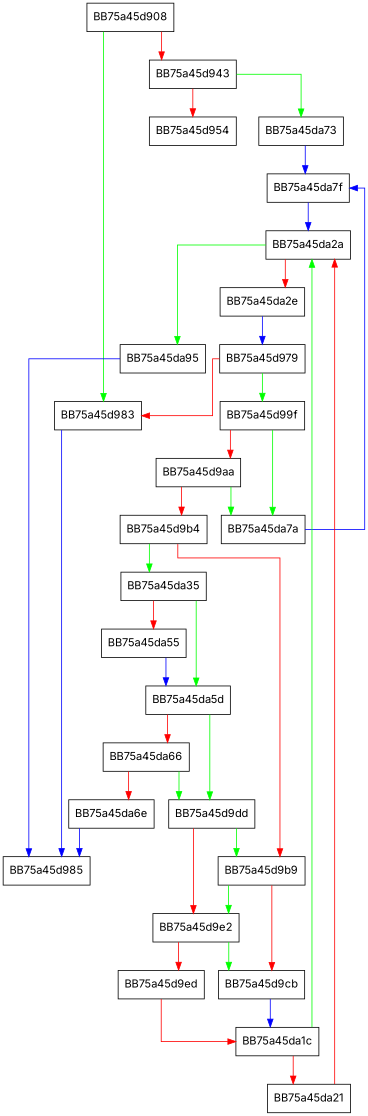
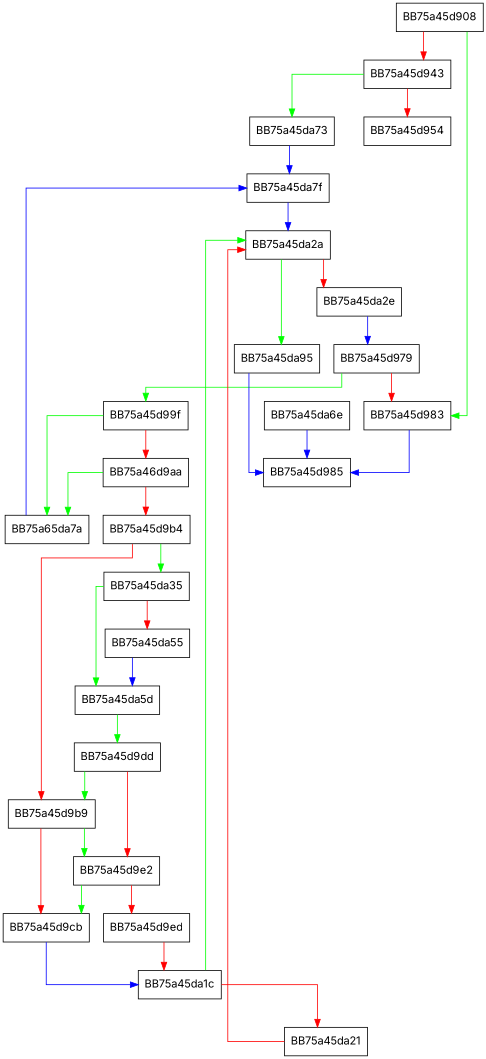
(198, 473) -> (146, 473)
(263, 529) -> (47, 529)
(146, 757) -> none
